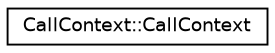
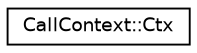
(138, 27) -> (99, 27)
